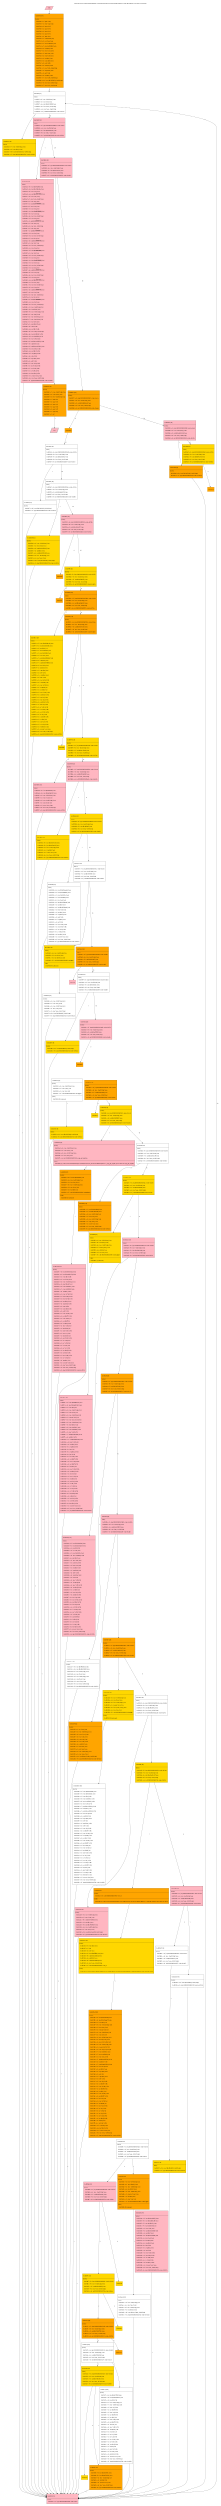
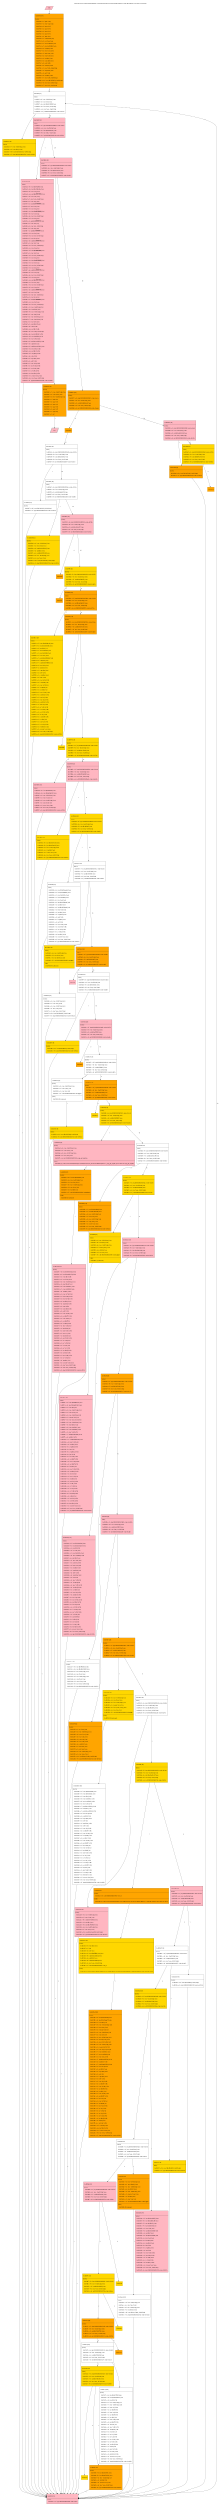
none -> (101, 1065)
none -> (151, 1999)
